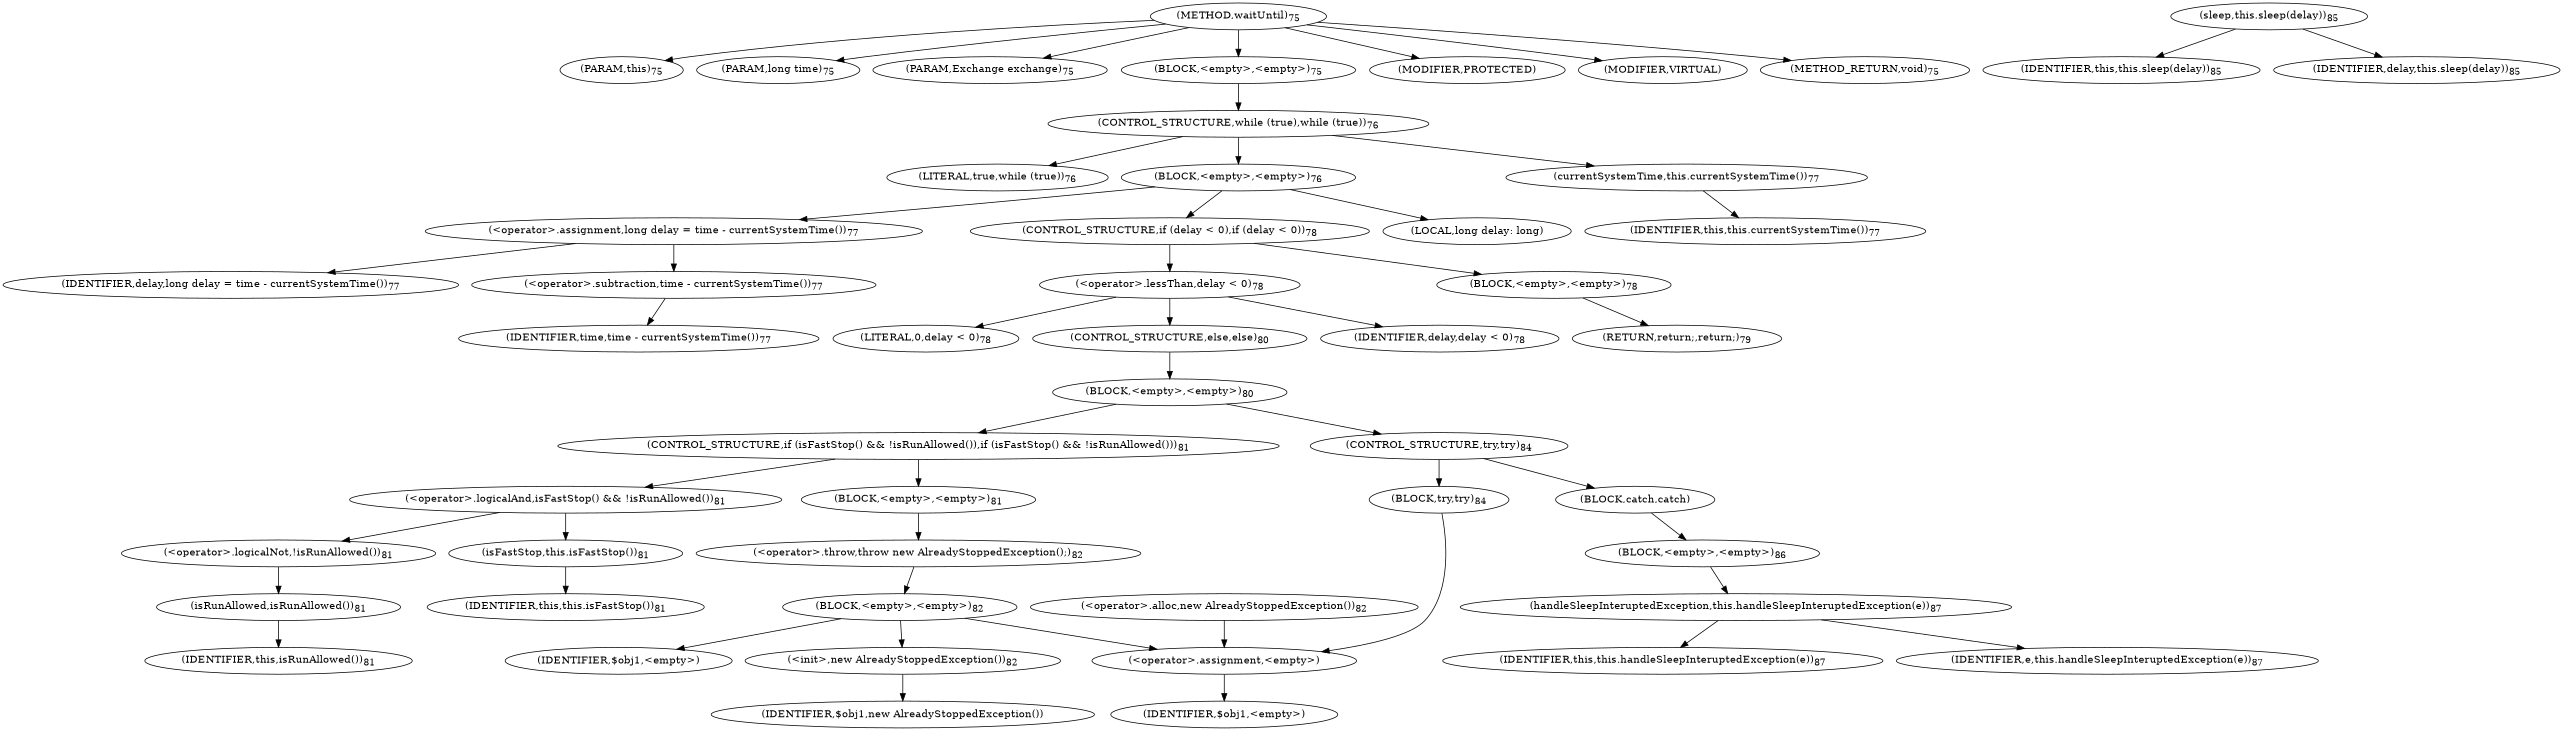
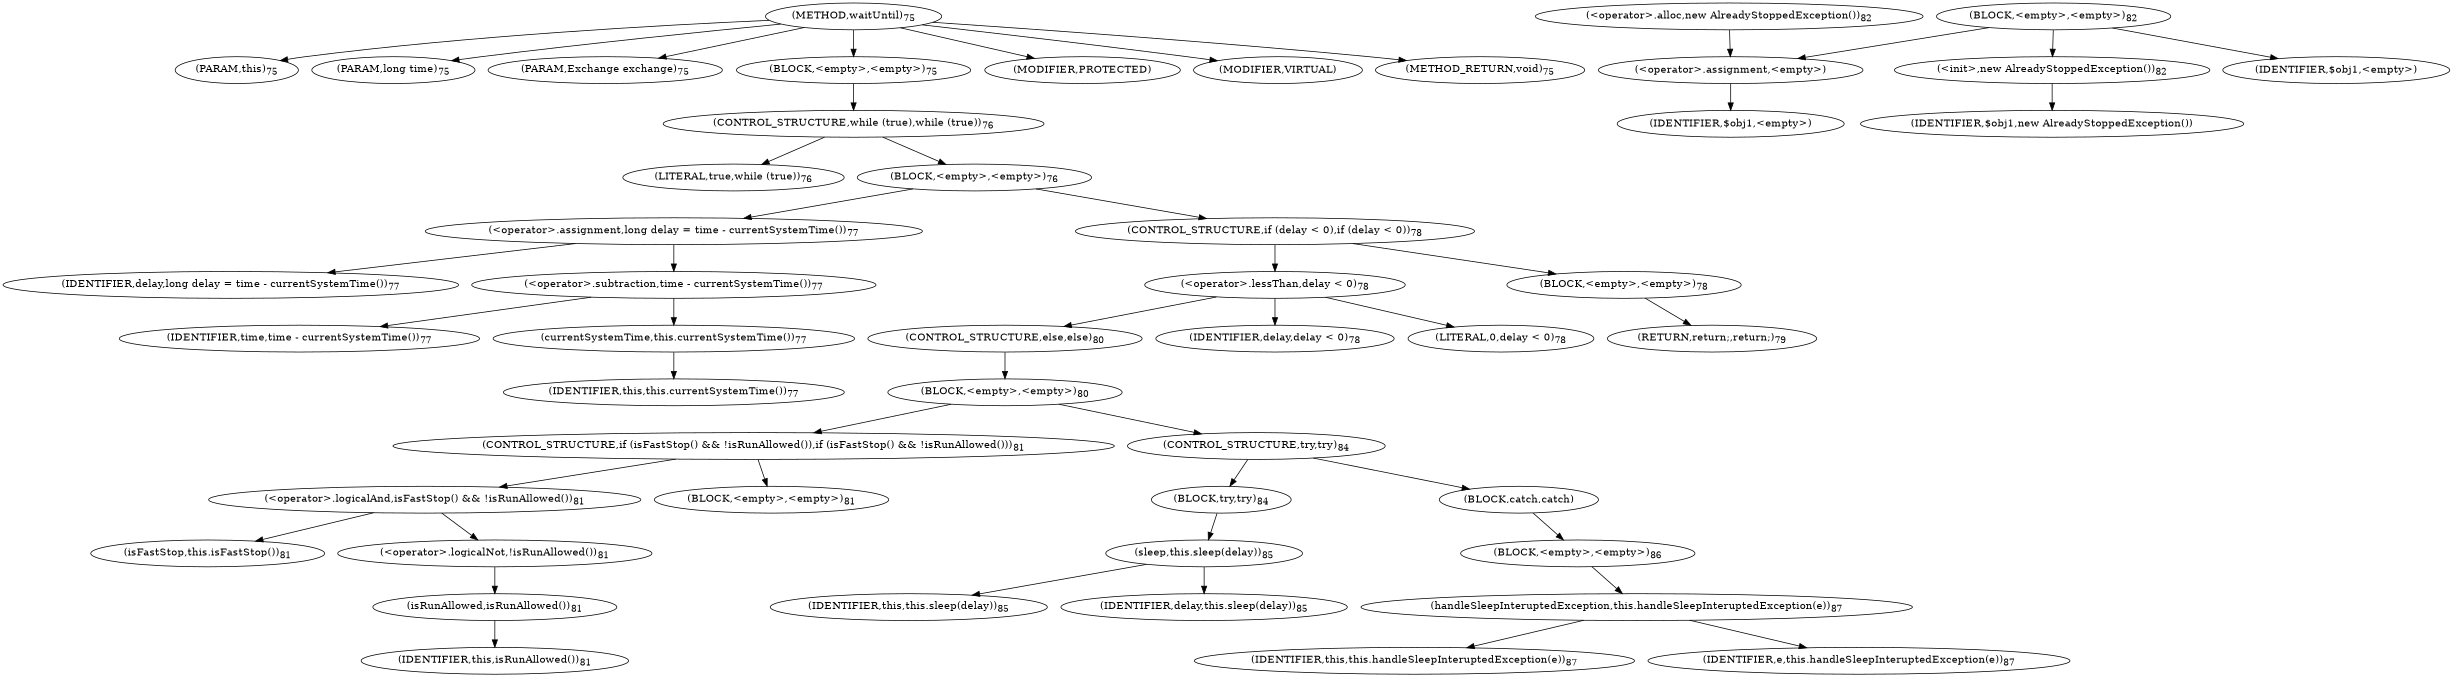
(1459, 150) -> (674, 308)
(1477, 231) -> none
(918, 553) -> none
(566, 607) -> none
(1428, 616) -> (1214, 523)
